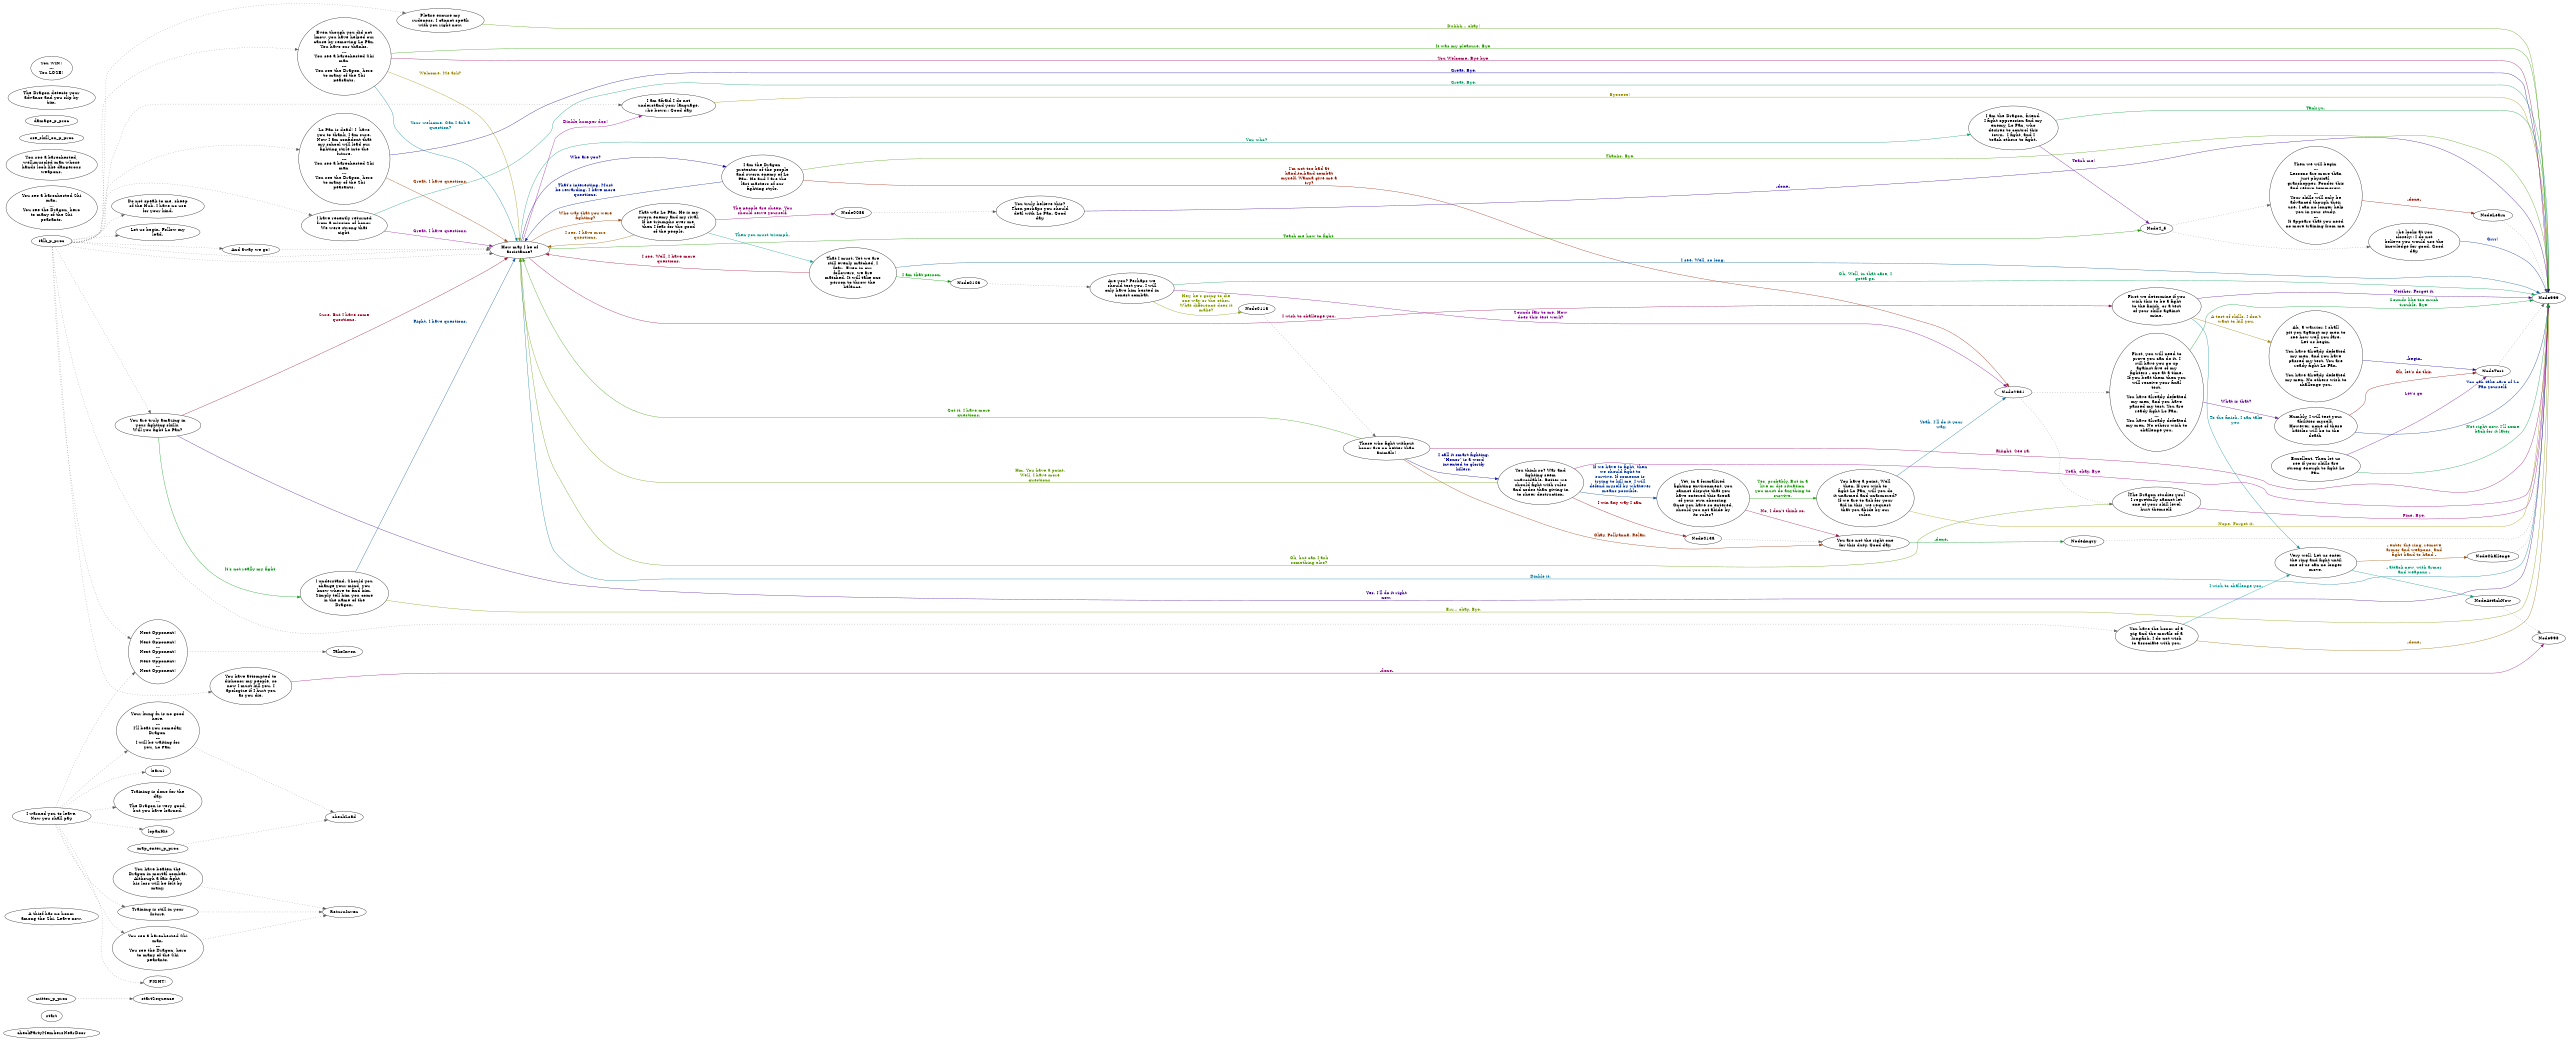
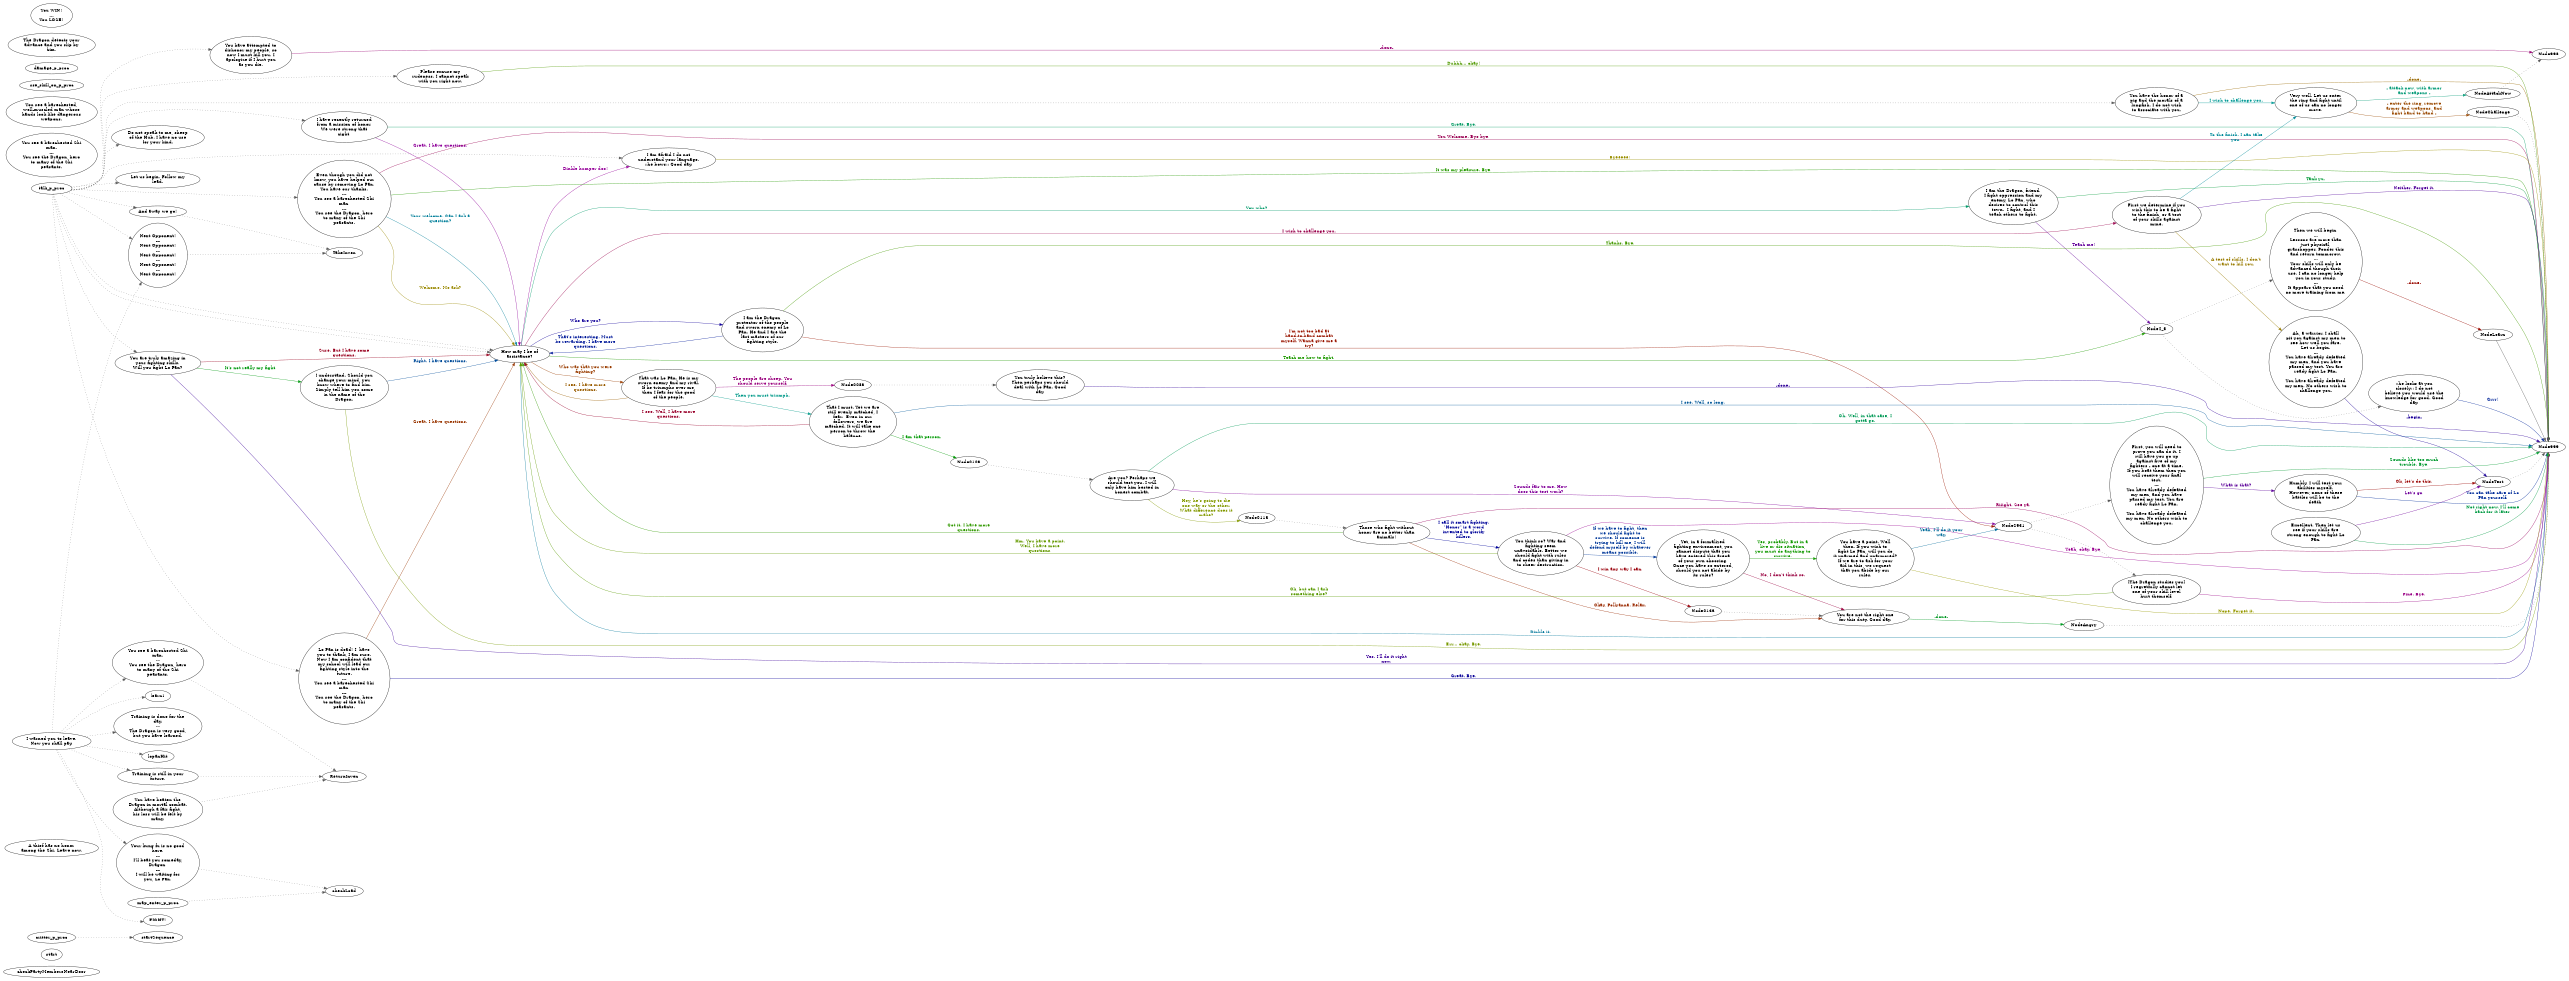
(383, 250) -> (253, 231)
(2531, 250) -> (2521, 389)
